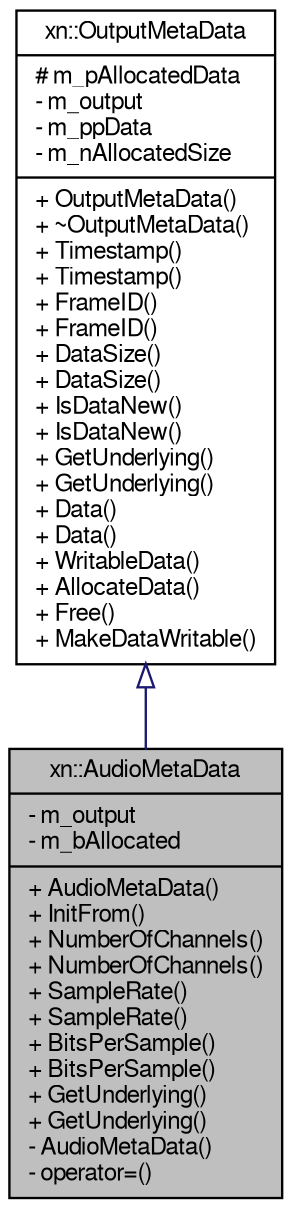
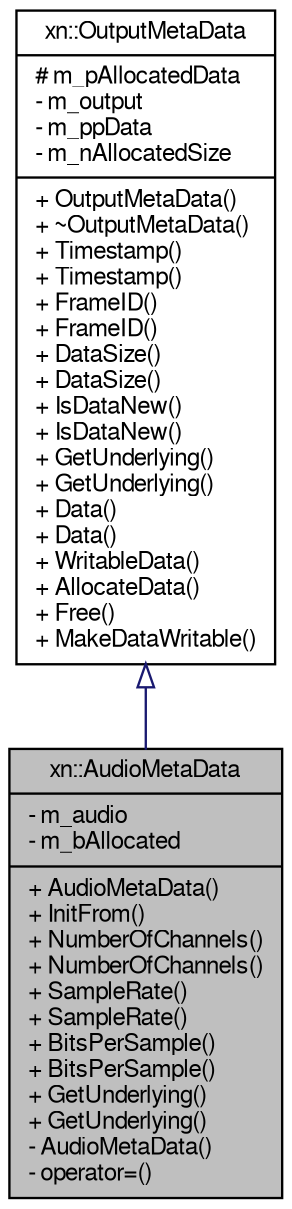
(82, 816) -> (79, 816)
